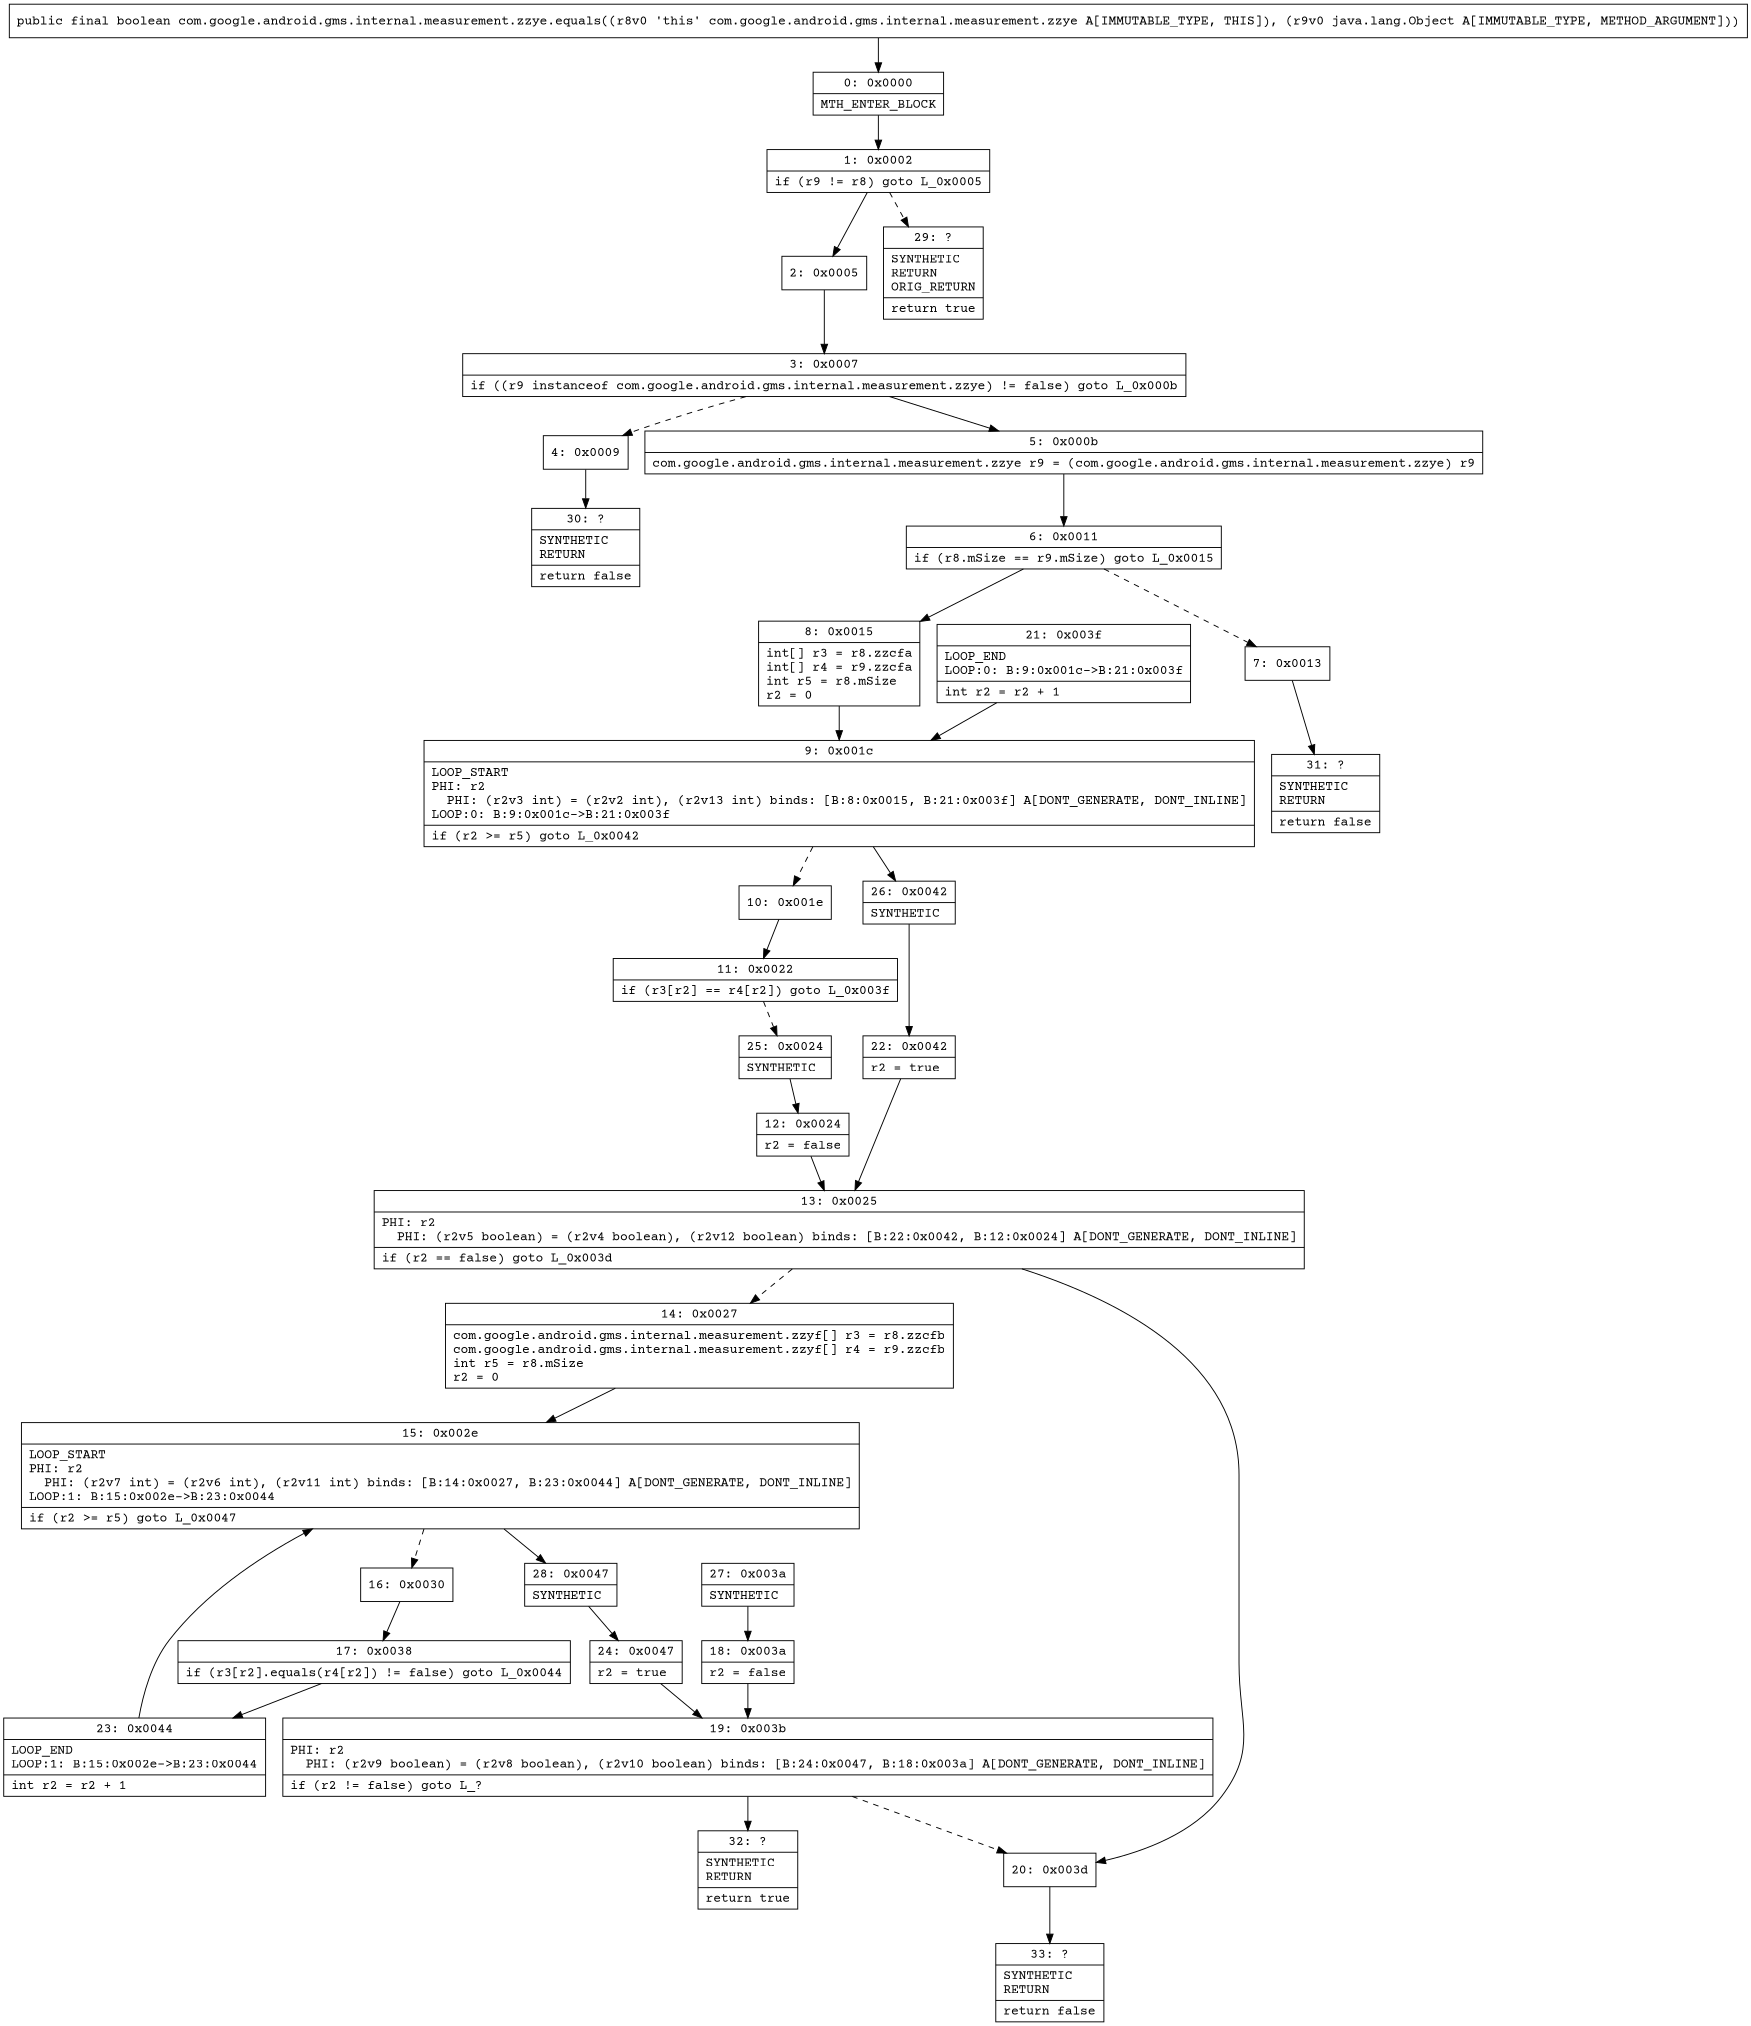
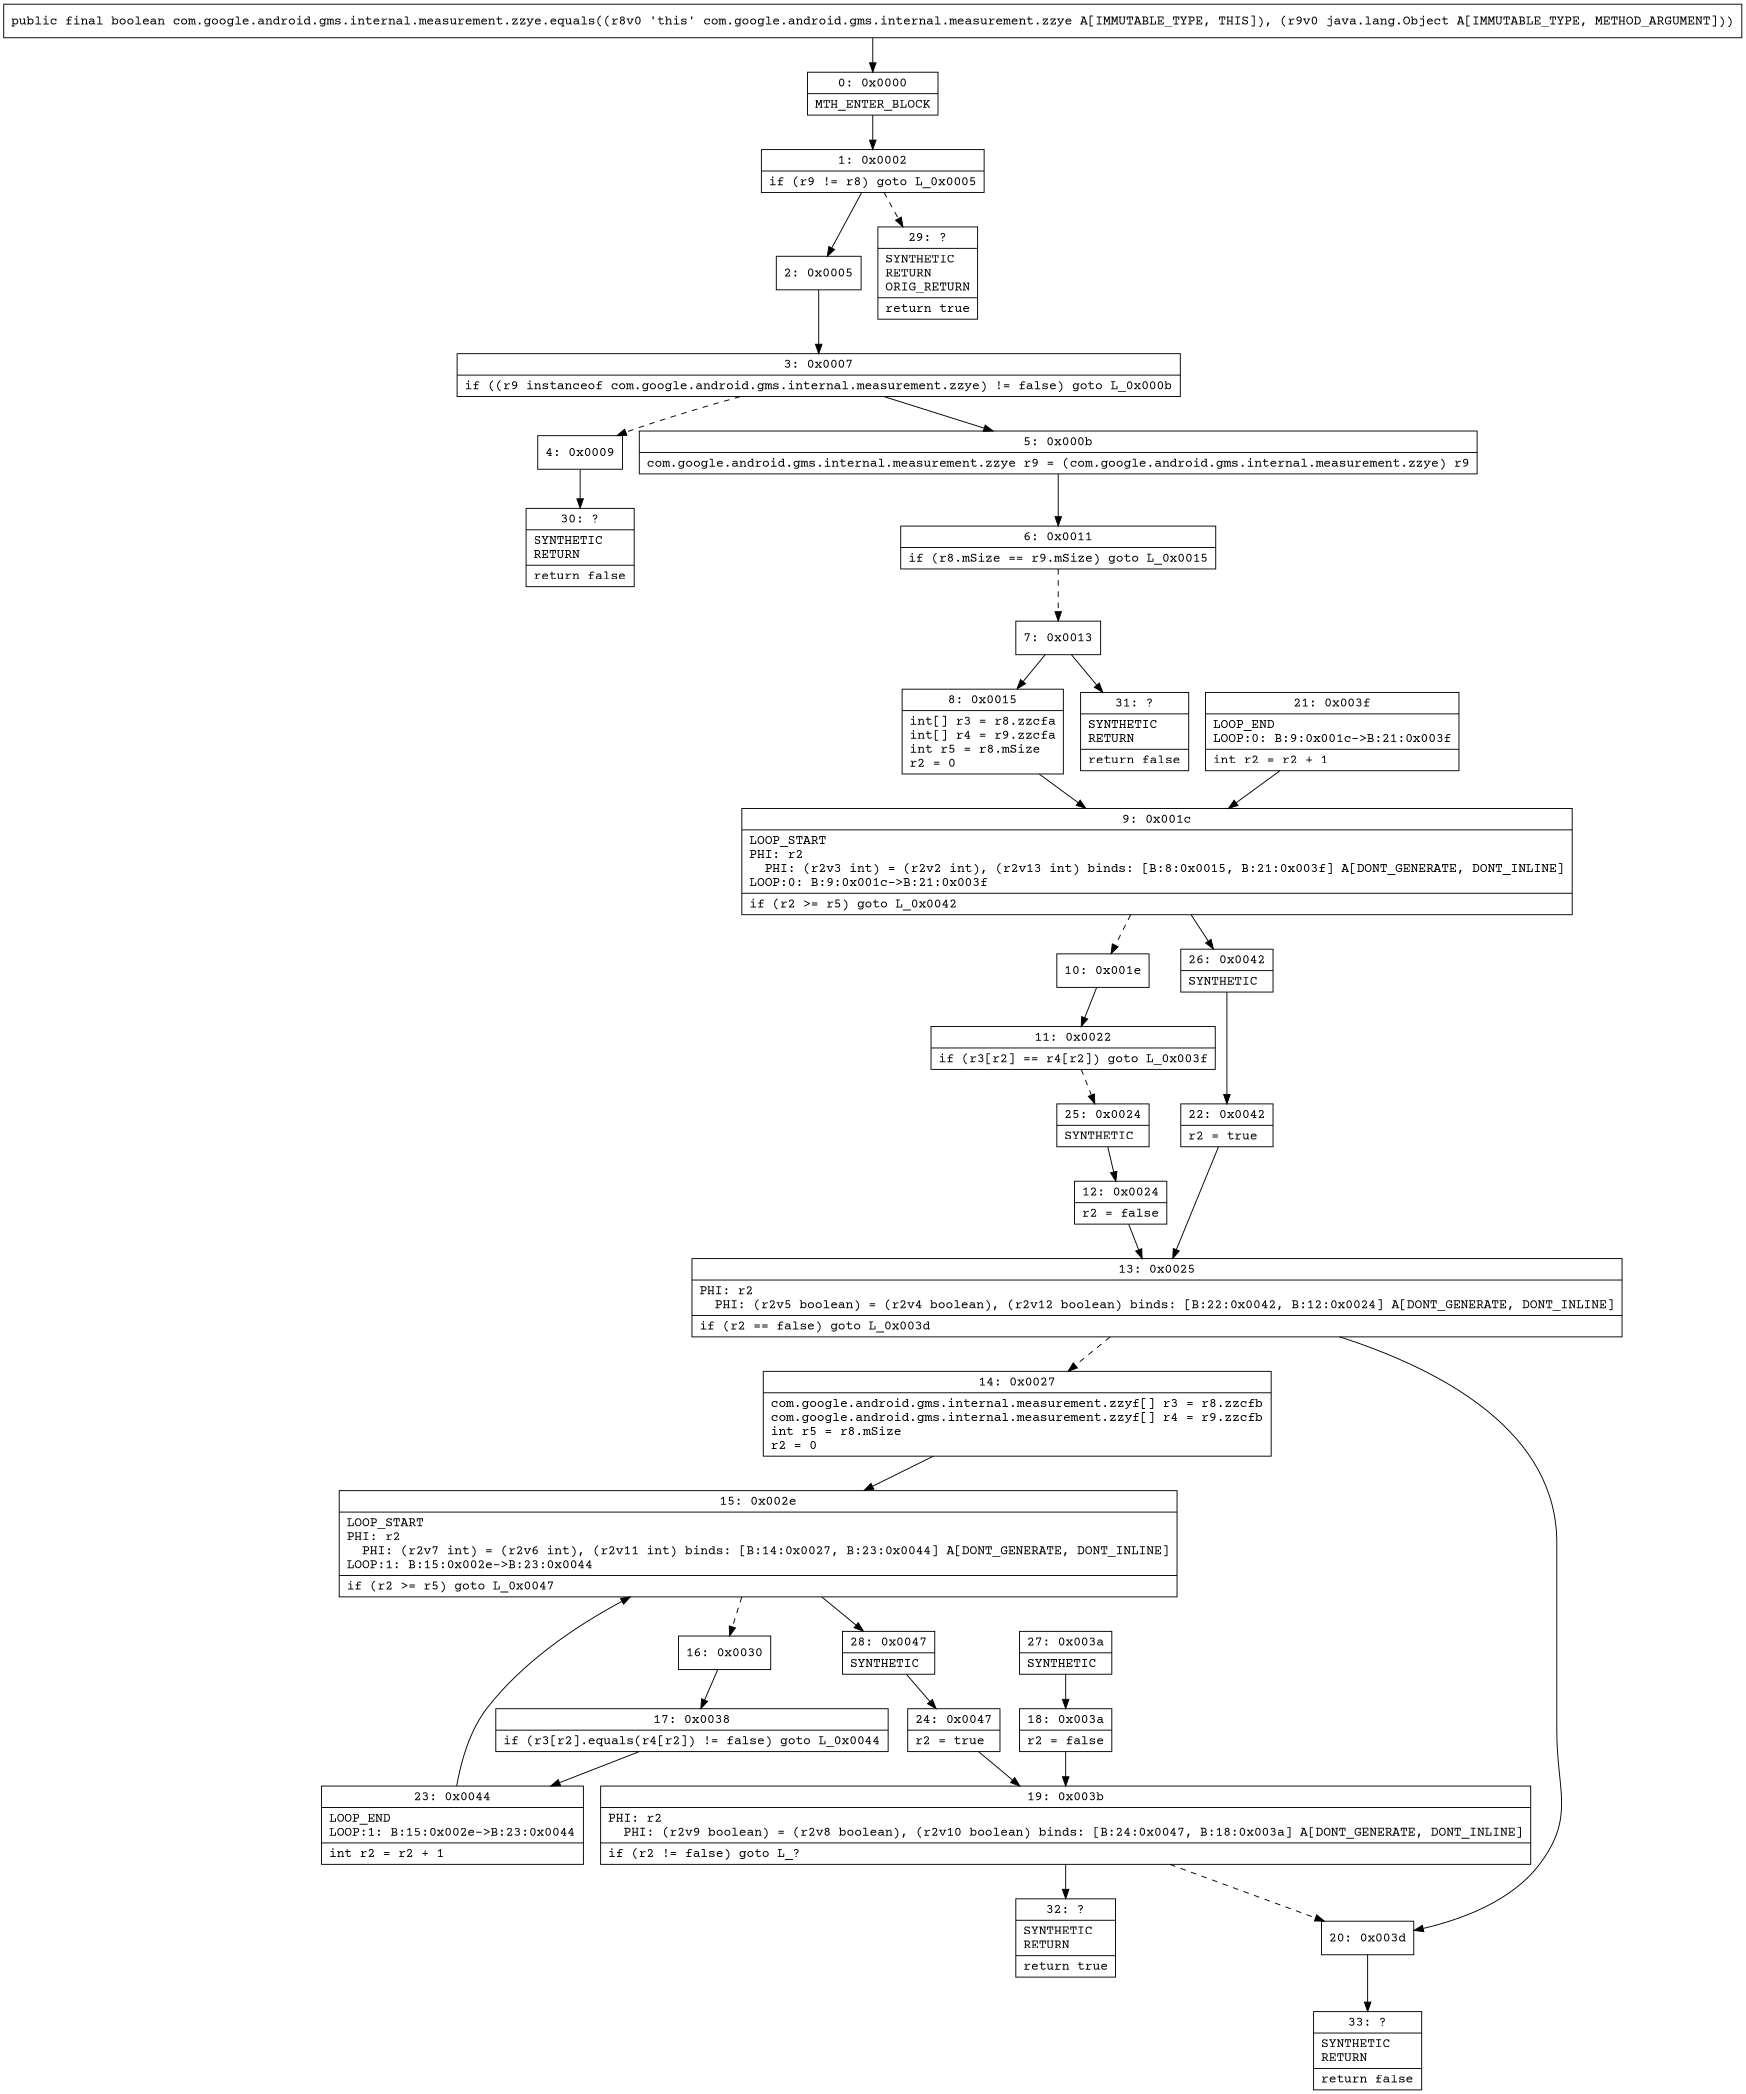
(976, 593) -> (1034, 668)
